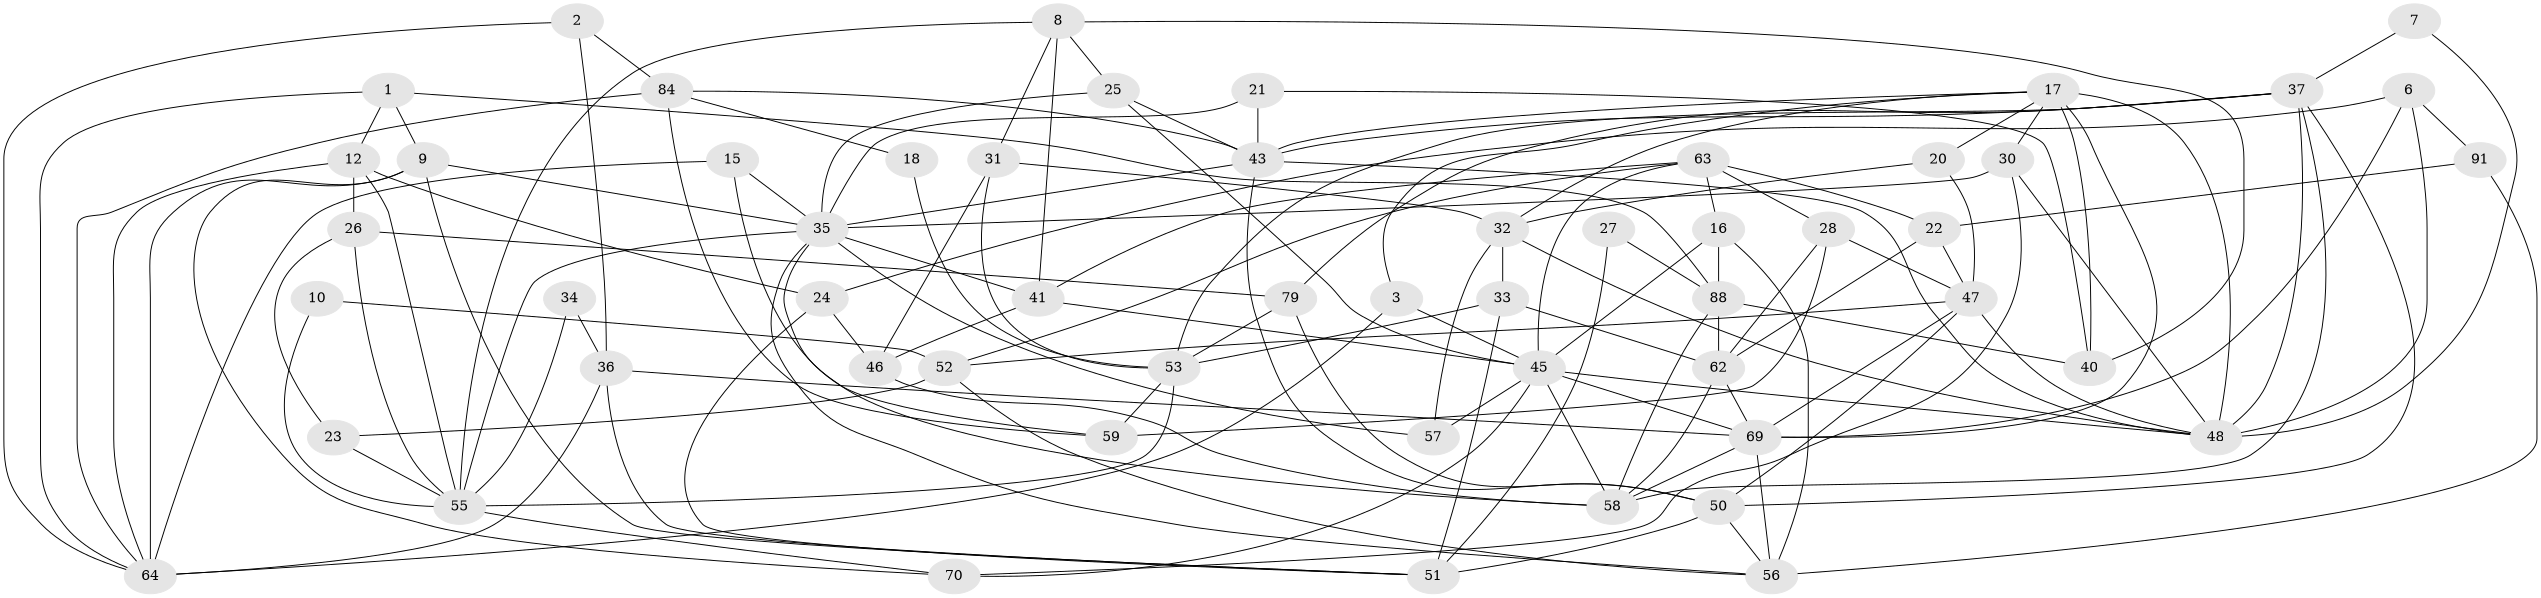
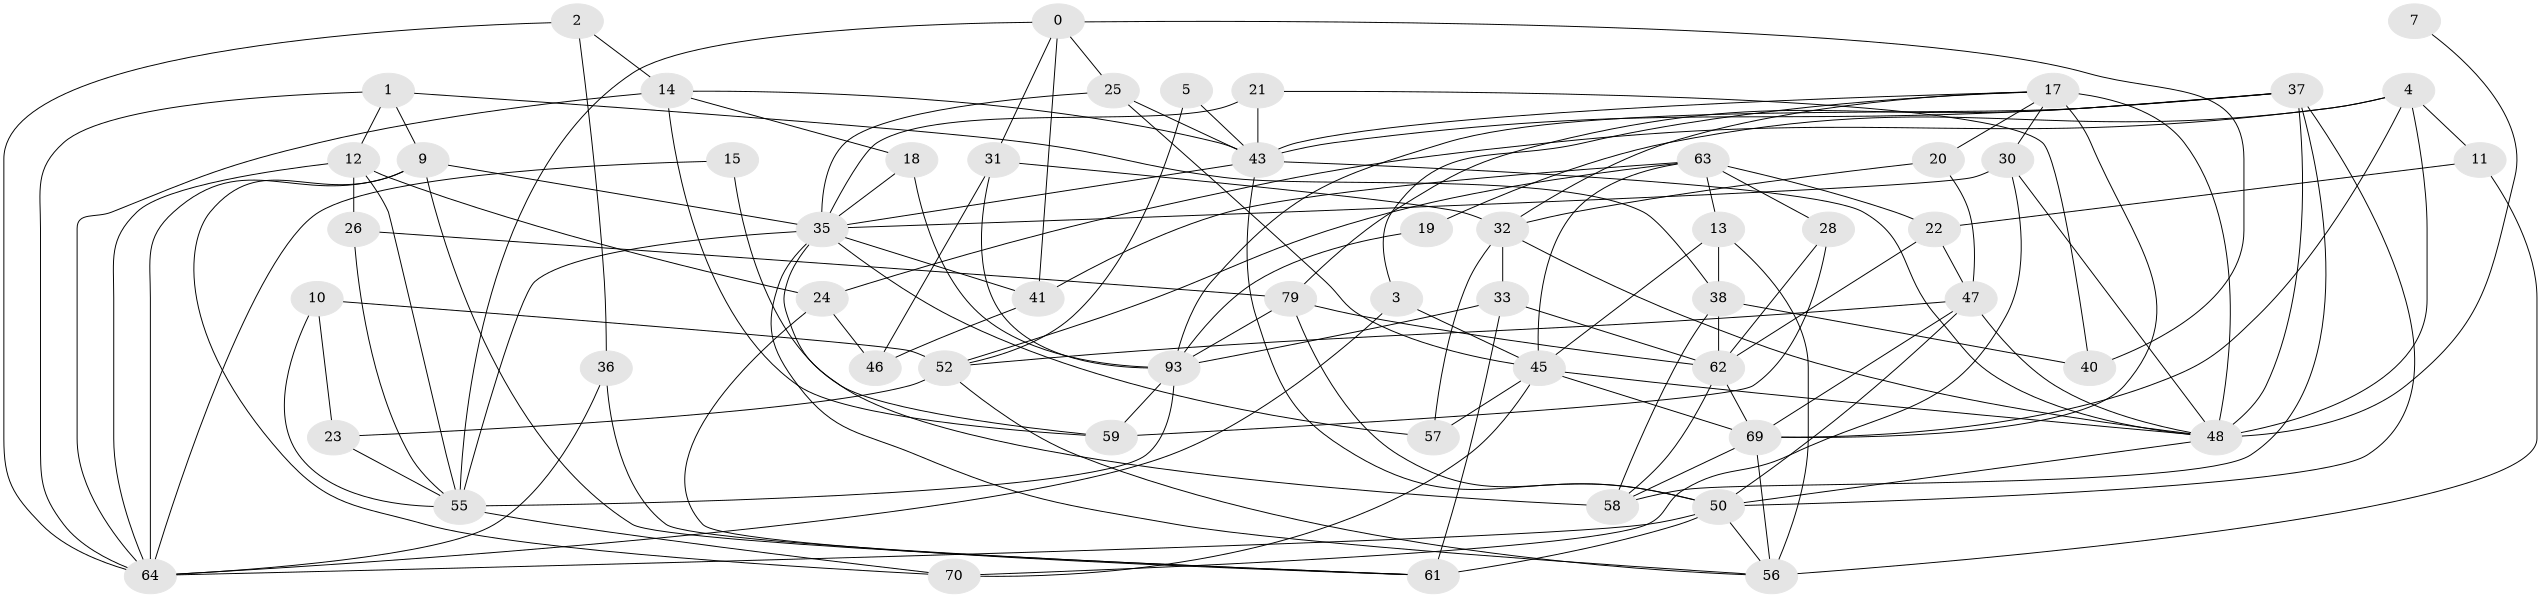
(1058, 21) -> (1058, 21)
(2356, 56) -> none
(667, 91) -> (667, 91)
none -> (1187, 91)
(2409, 91) -> (2409, 91)
(2480, 160) -> (2480, 160)
(777, 195) -> (867, 195)
(2087, 227) -> none
none -> (1427, 229)
(1609, 229) -> none
(1719, 229) -> (1719, 229)
(1900, 264) -> none
(570, 299) -> none
(1719, 299) -> (1719, 299)
(275, 324) -> (325, 368)
(1289, 333) -> none
none -> (1503, 339)
(1174, 368) -> (1174, 368)
(1181, 405) -> none
(1576, 438) -> none
(1237, 458) -> none
none -> (1967, 472)
none -> (860, 557)
(1433, 576) -> (1433, 576)
